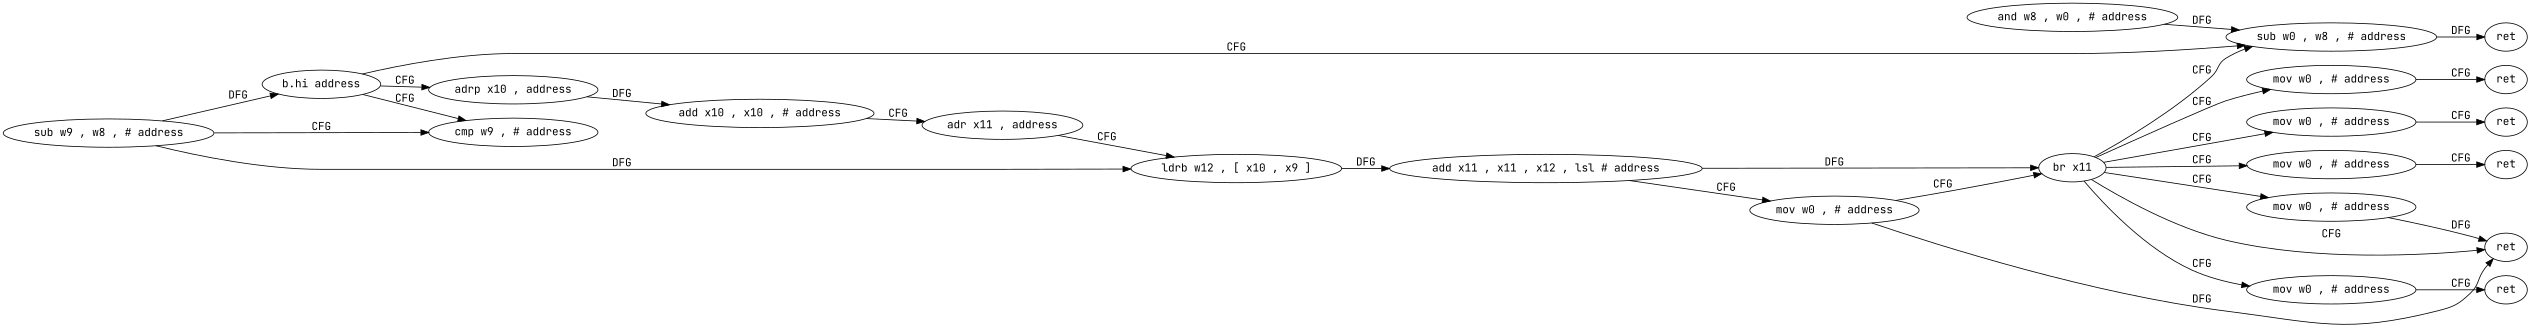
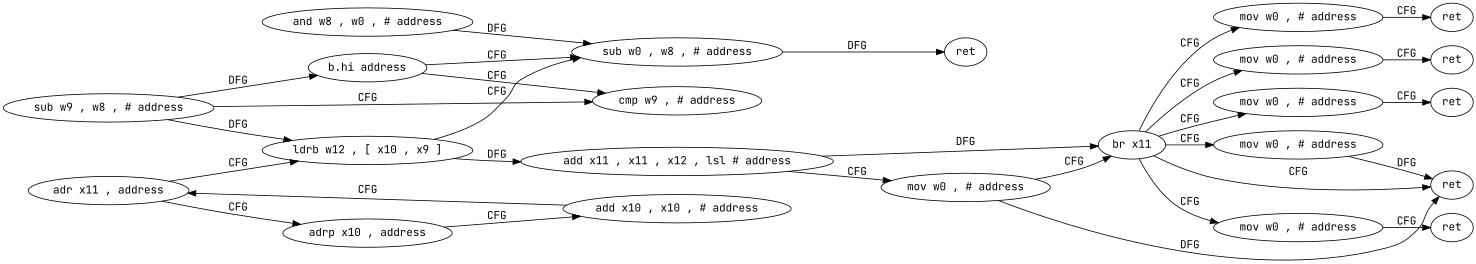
(401, 87) -> (227, 213)
(622, 94) -> (497, 216)
(2173, 107) -> (507, 97)
